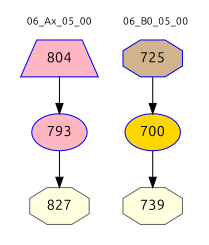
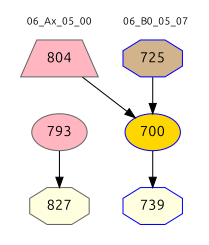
(156, 22) -> (156, 22)
(59, 58) -> (59, 58)
(59, 90) -> (100, 91)
(59, 132) -> (59, 132)
(153, 206) -> (153, 206)
